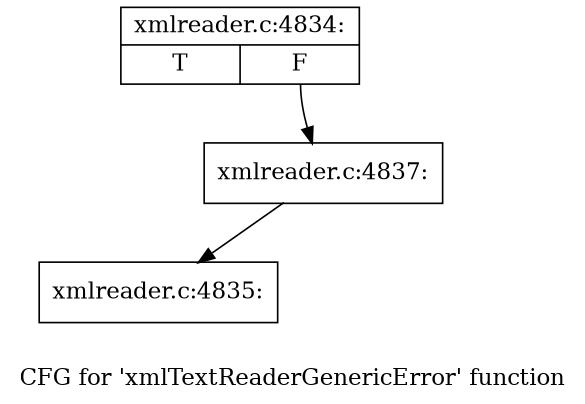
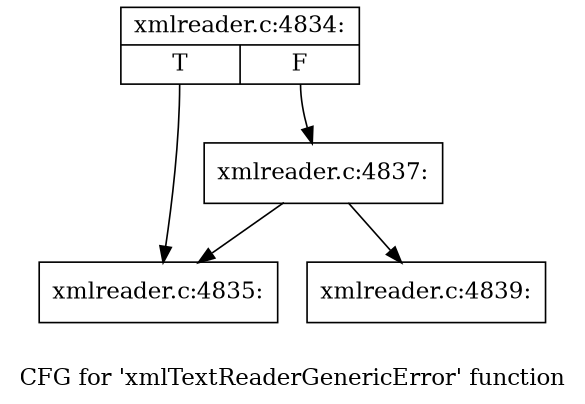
none -> (175, 165)
none -> (426, 292)
